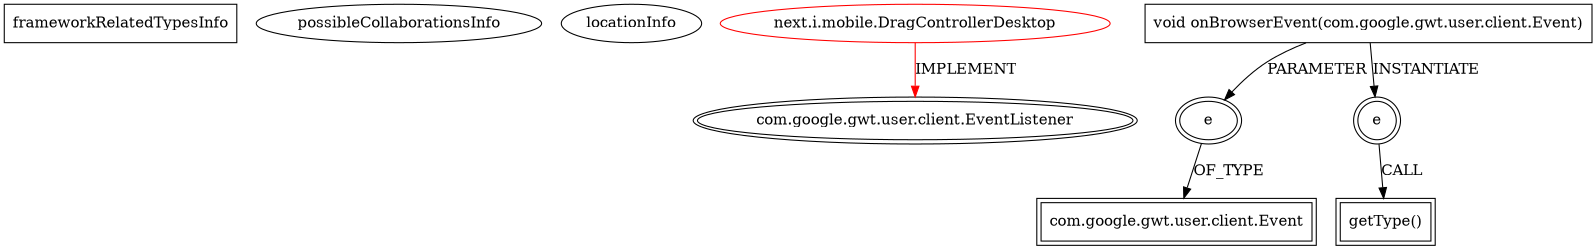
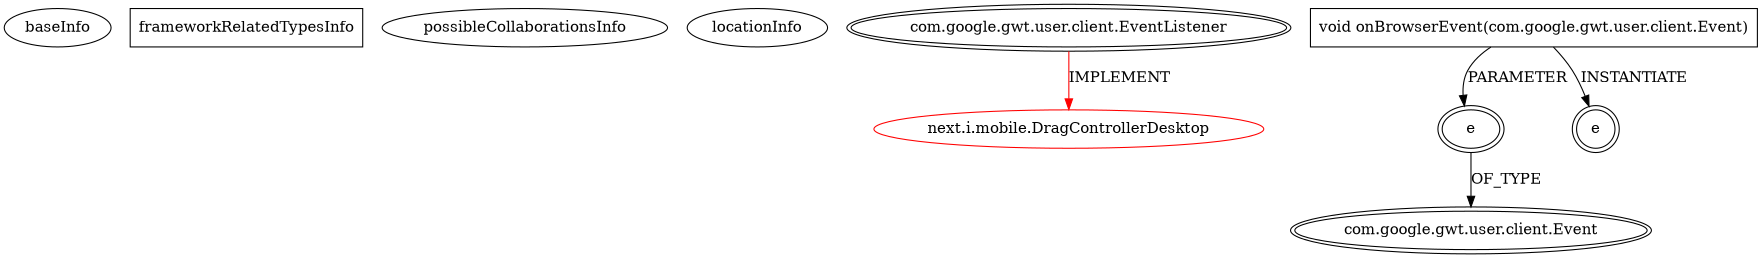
none -> (58, 28)
(915, 64) -> (1069, 75)
(1177, 222) -> (1471, 230)
(1386, 222) -> none
